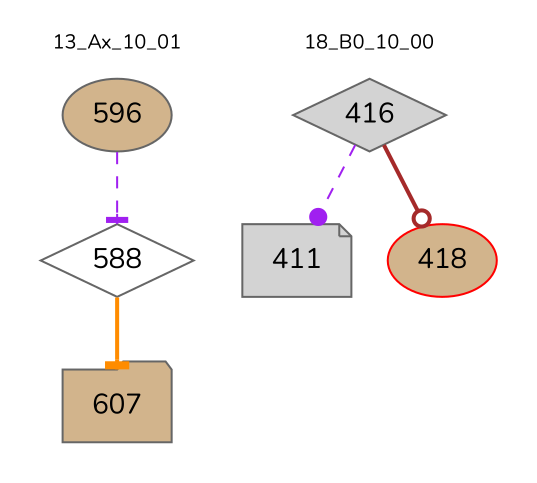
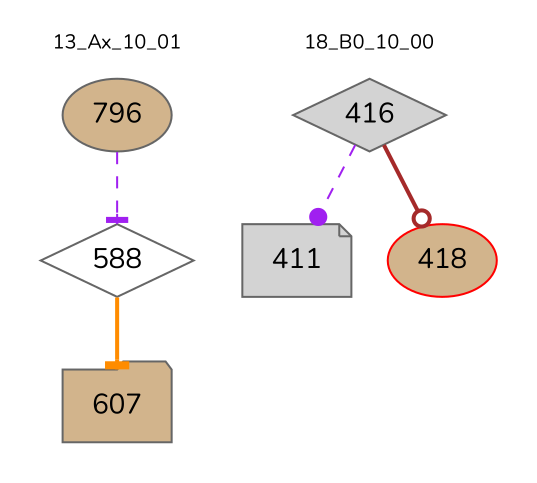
(117, 115) -> (117, 115)
